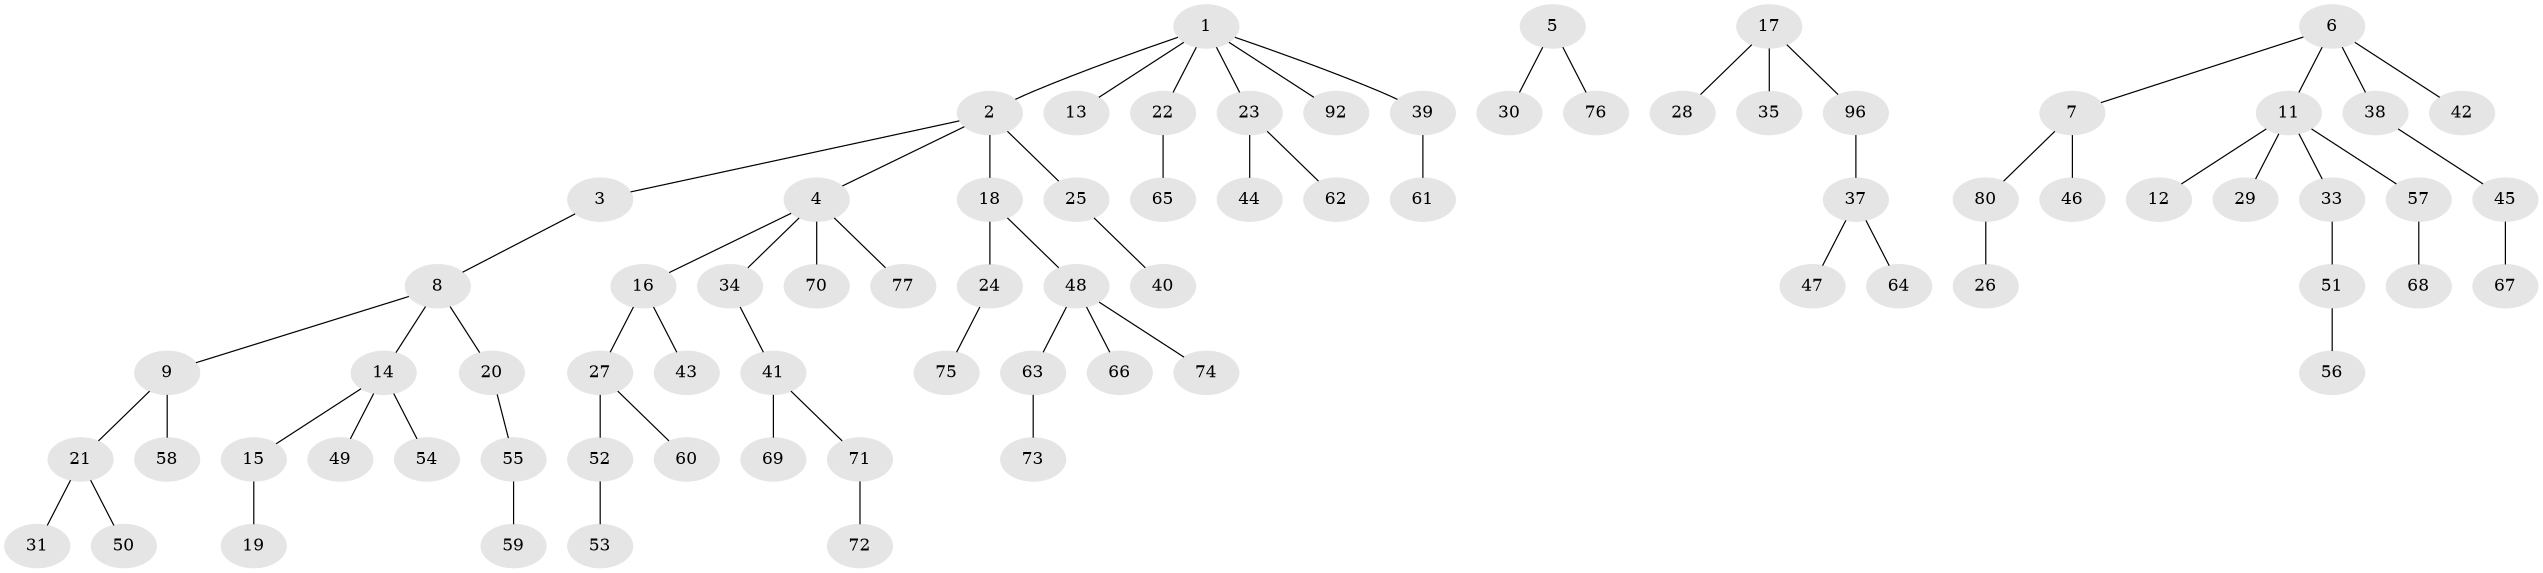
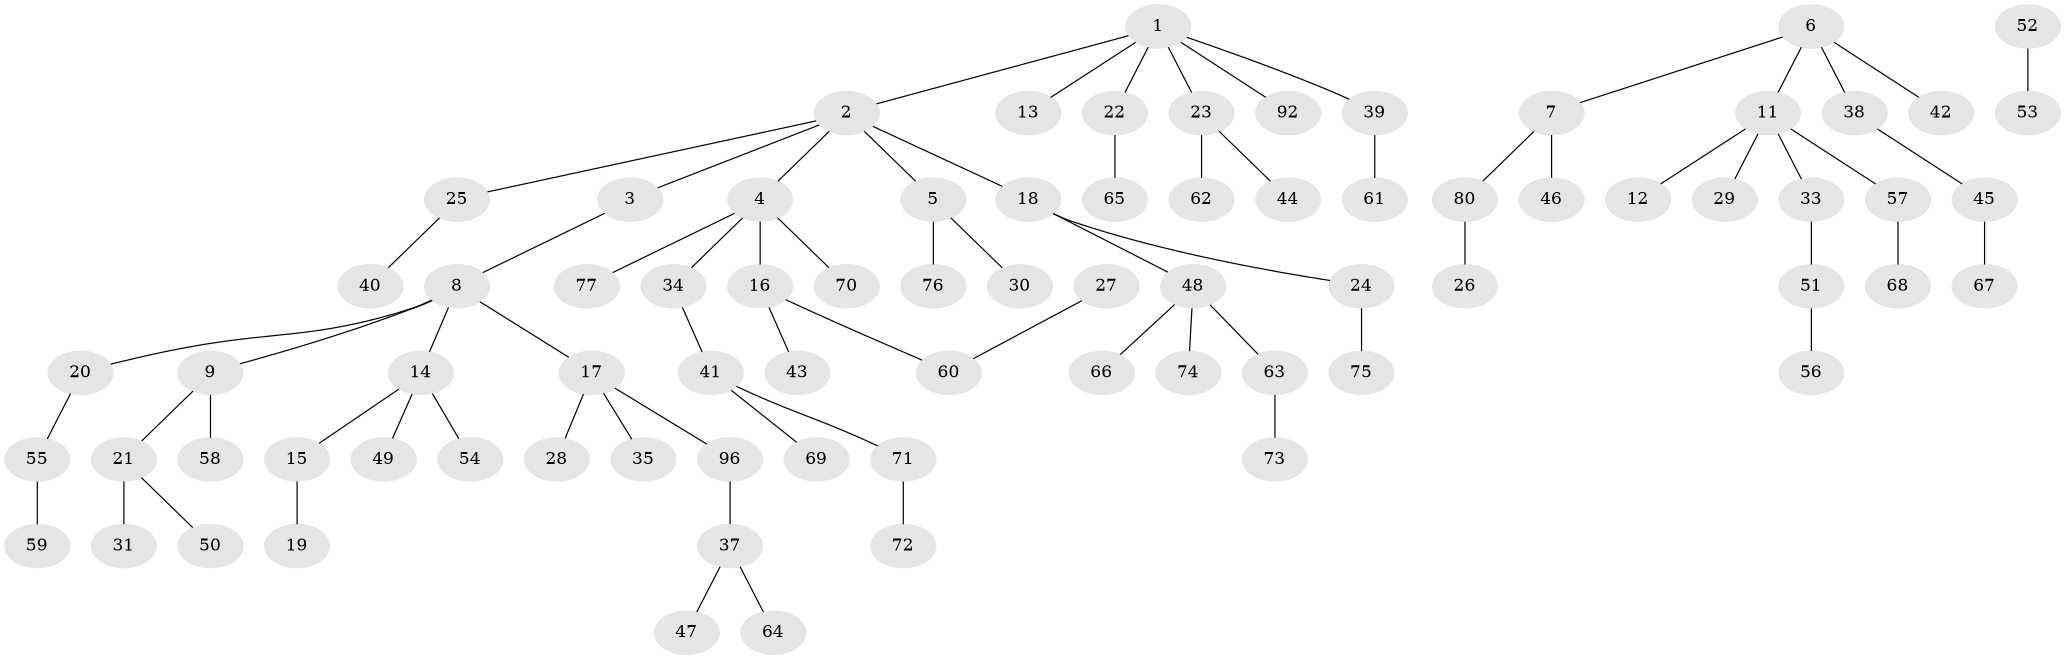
none -> (890, 156)
none -> (524, 330)
(622, 330) -> (854, 330)
(600, 416) -> none
